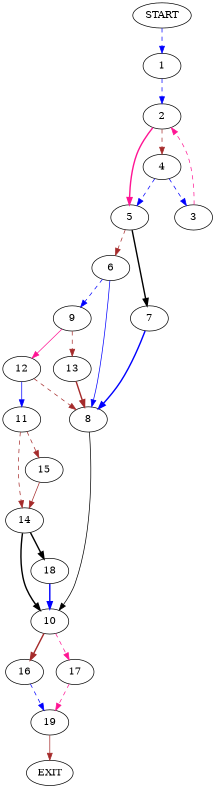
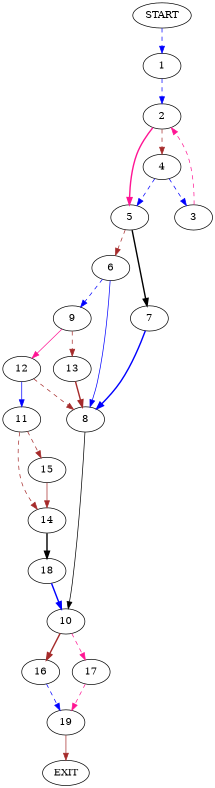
(22, 570) -> none
